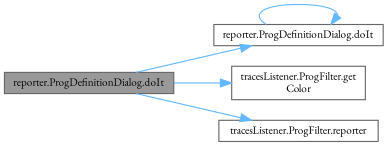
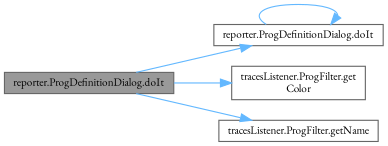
(299, 131) -> (299, 131)
